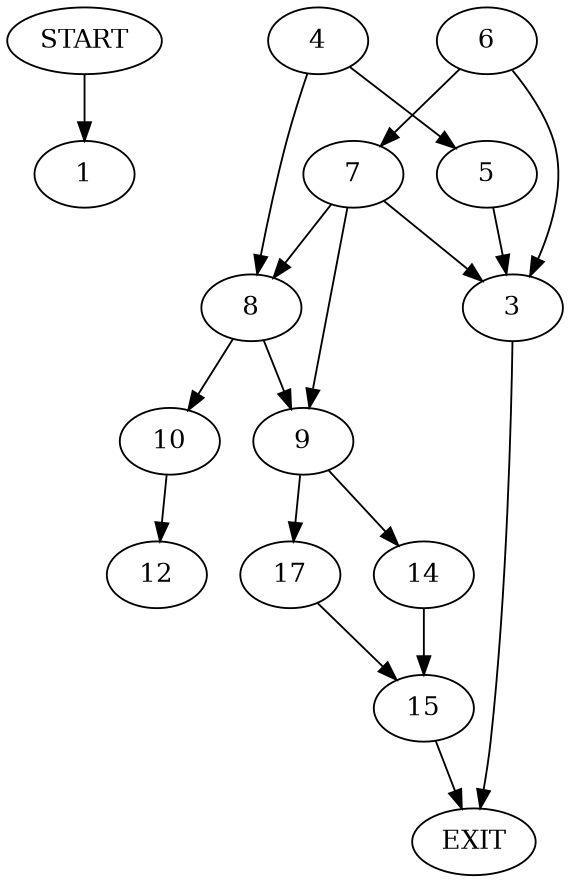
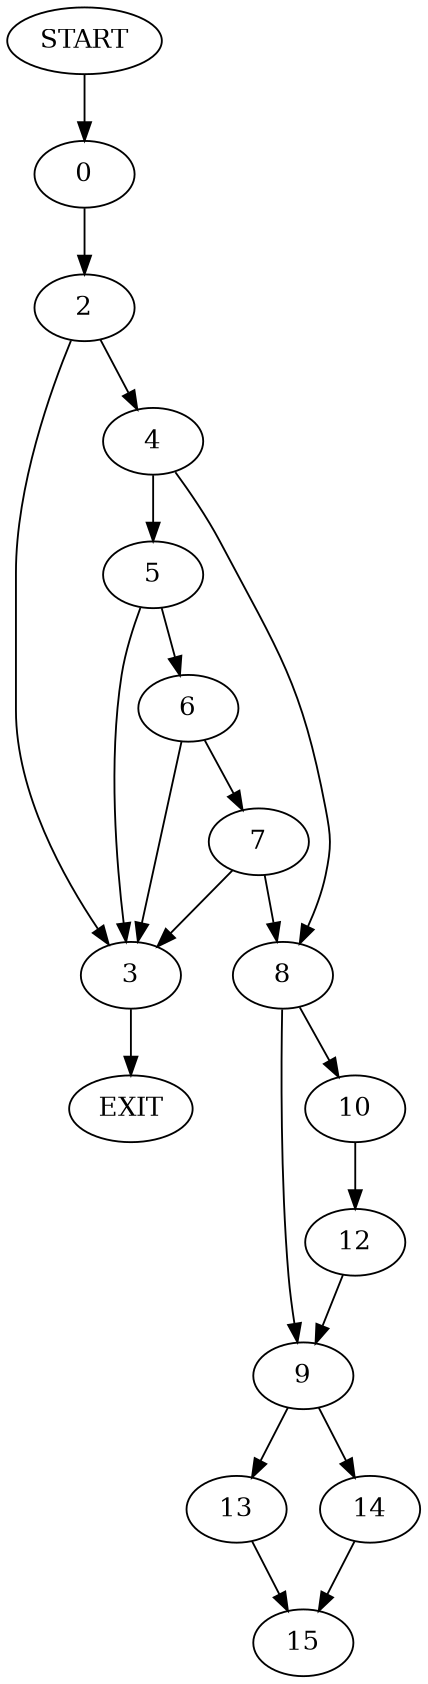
(85, 174) -> (85, 174)
(330, 298) -> (333, 1300)
none -> (85, 308)
(290, 575) -> (237, 1509)
none -> (168, 633)
(445, 766) -> none
